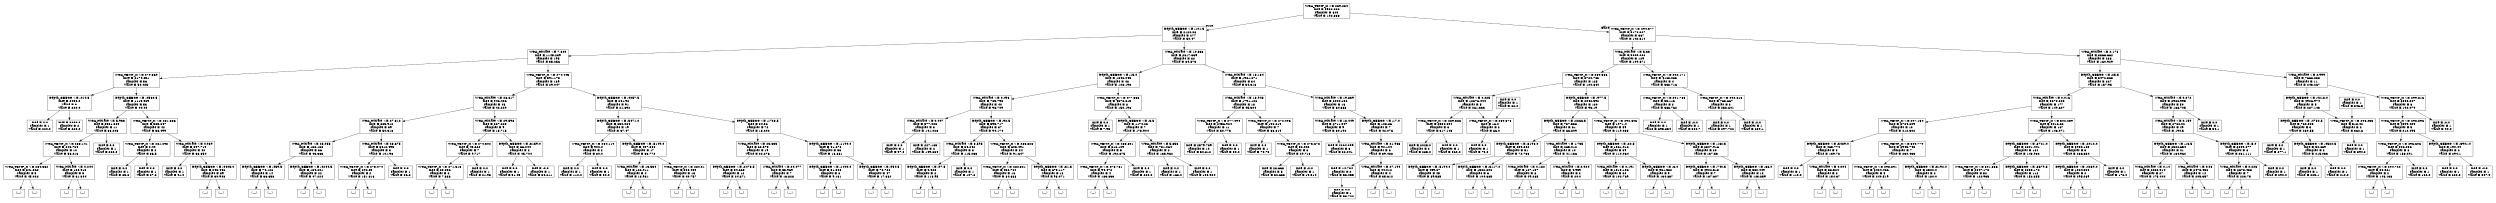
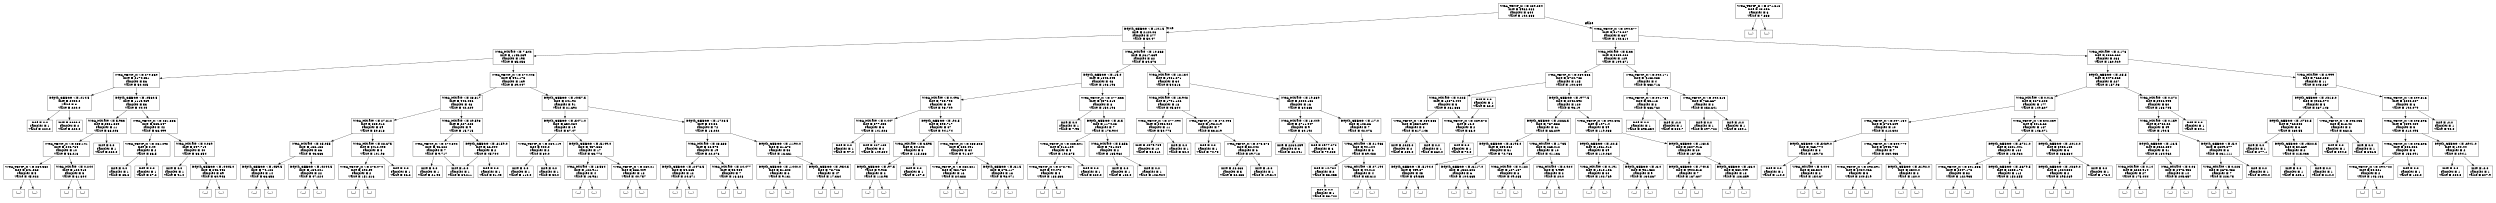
(2352, 112) -> (2353, 137)
none -> (1324, 149)
(456, 160) -> (448, 160)
(927, 172) -> (876, 172)
